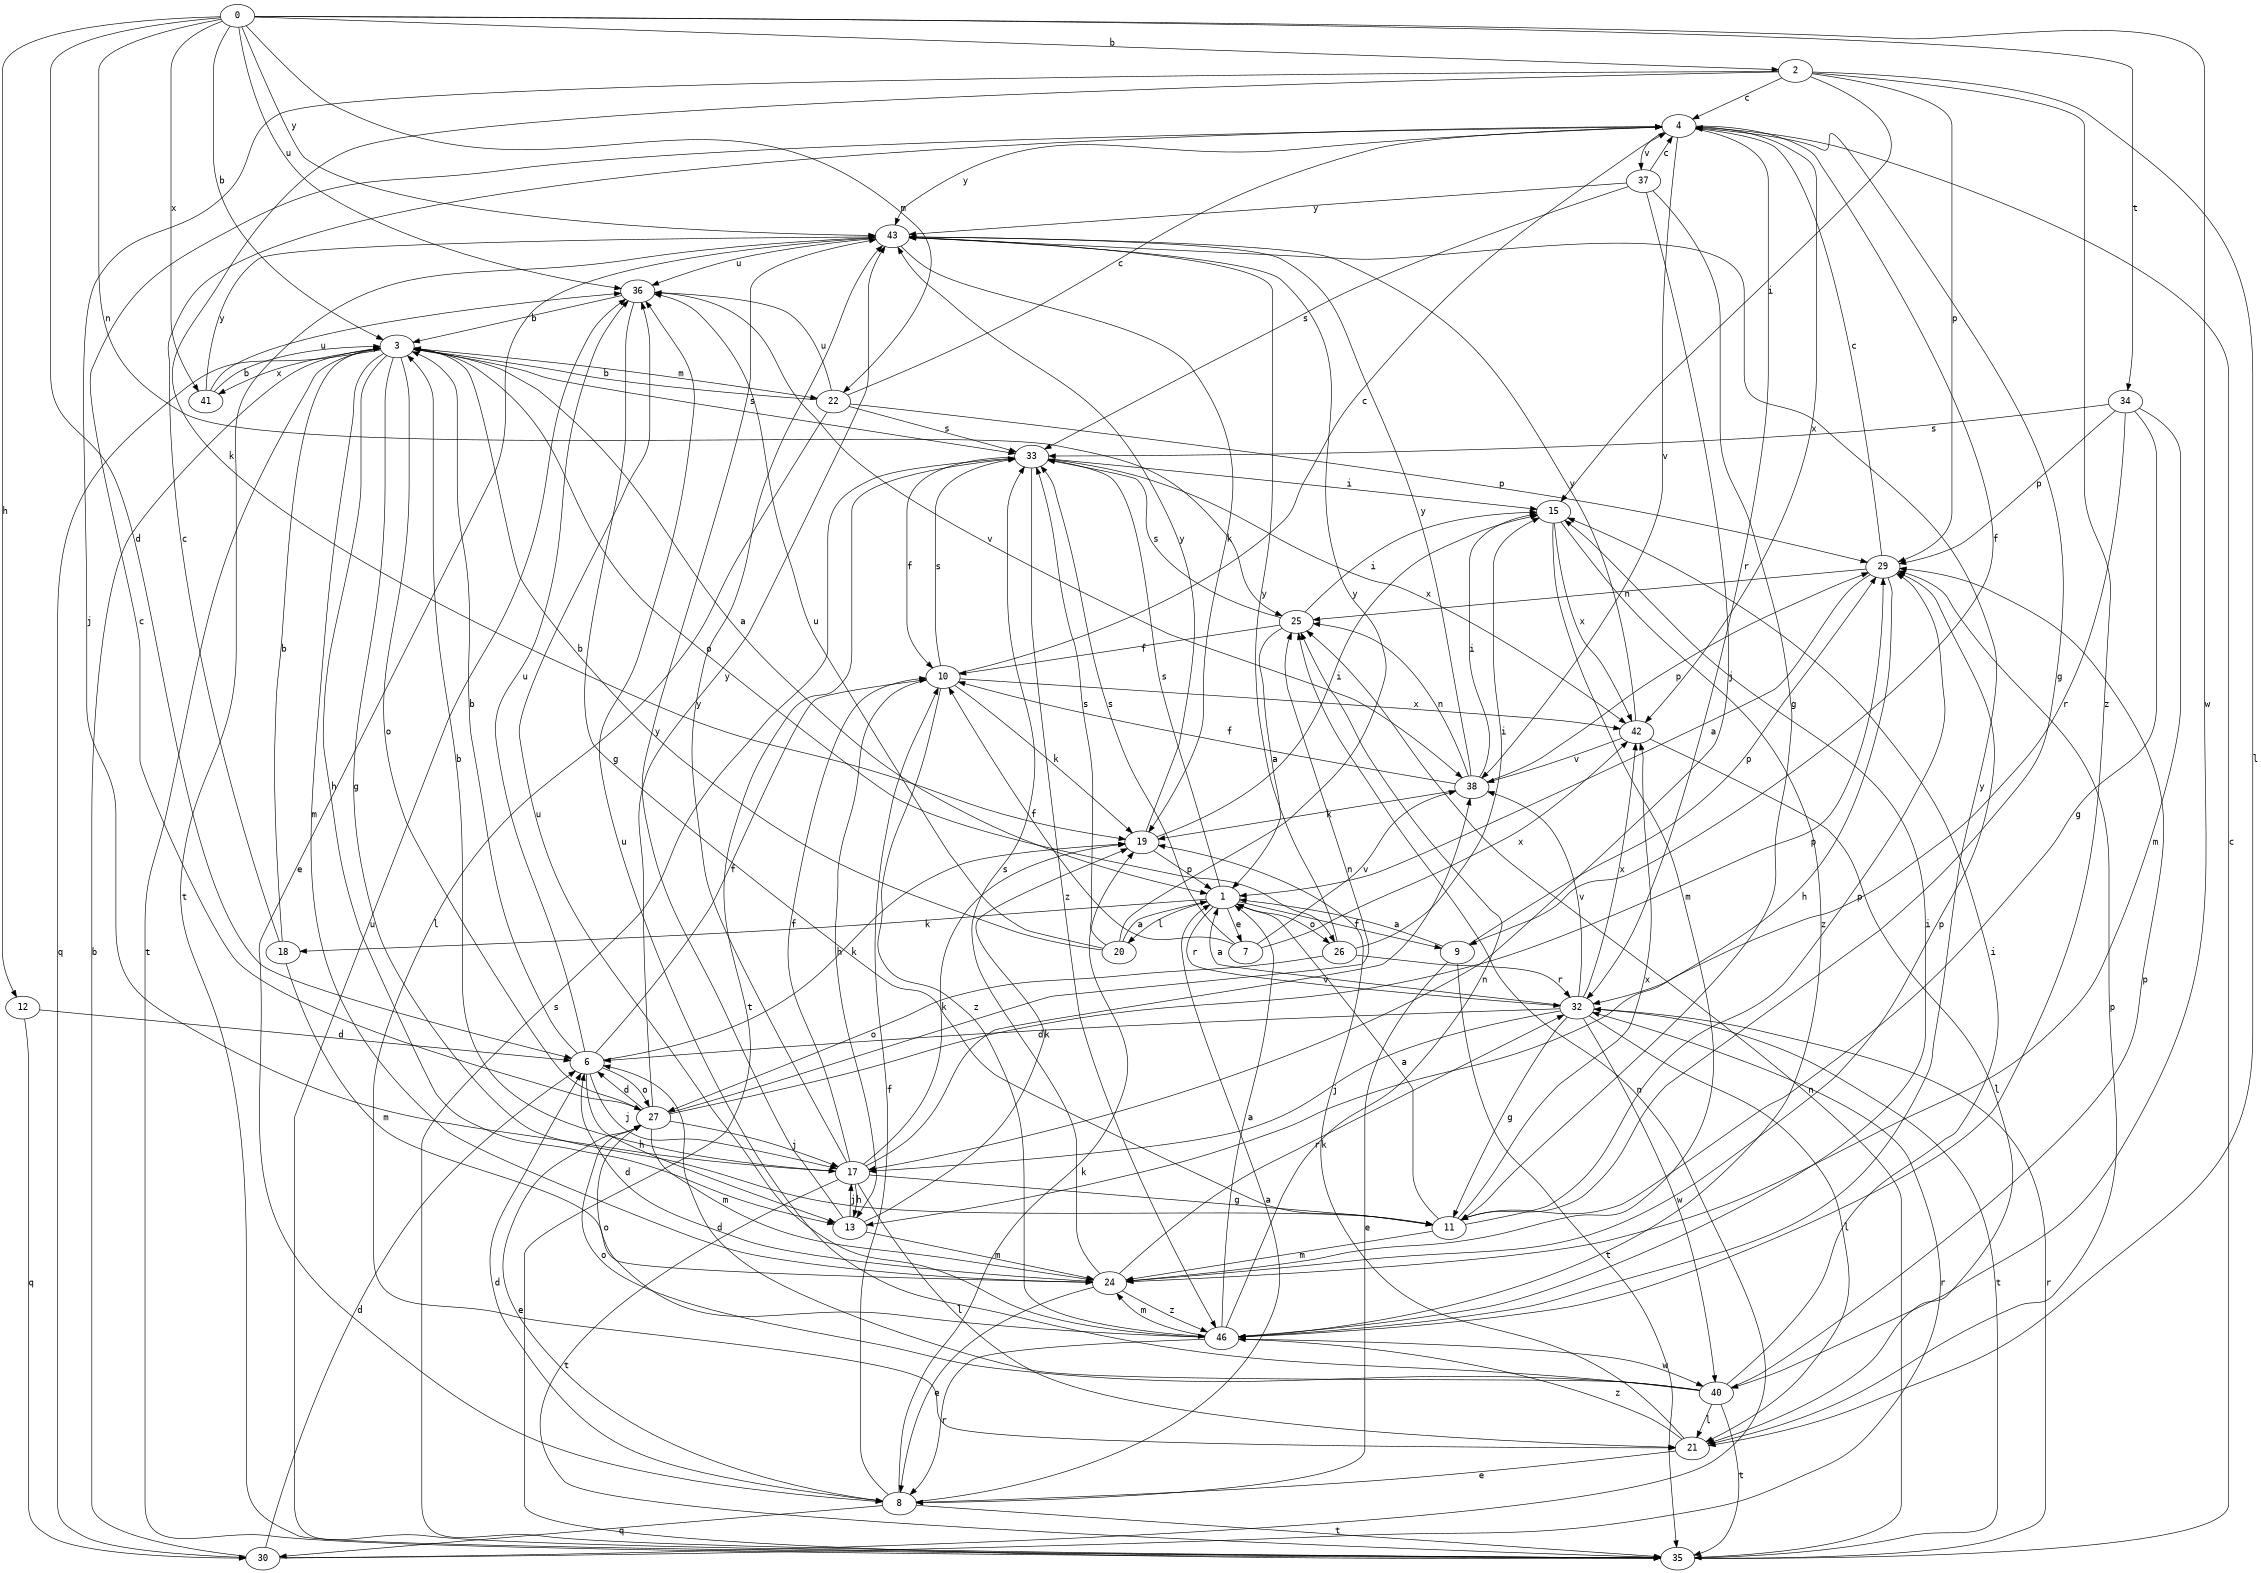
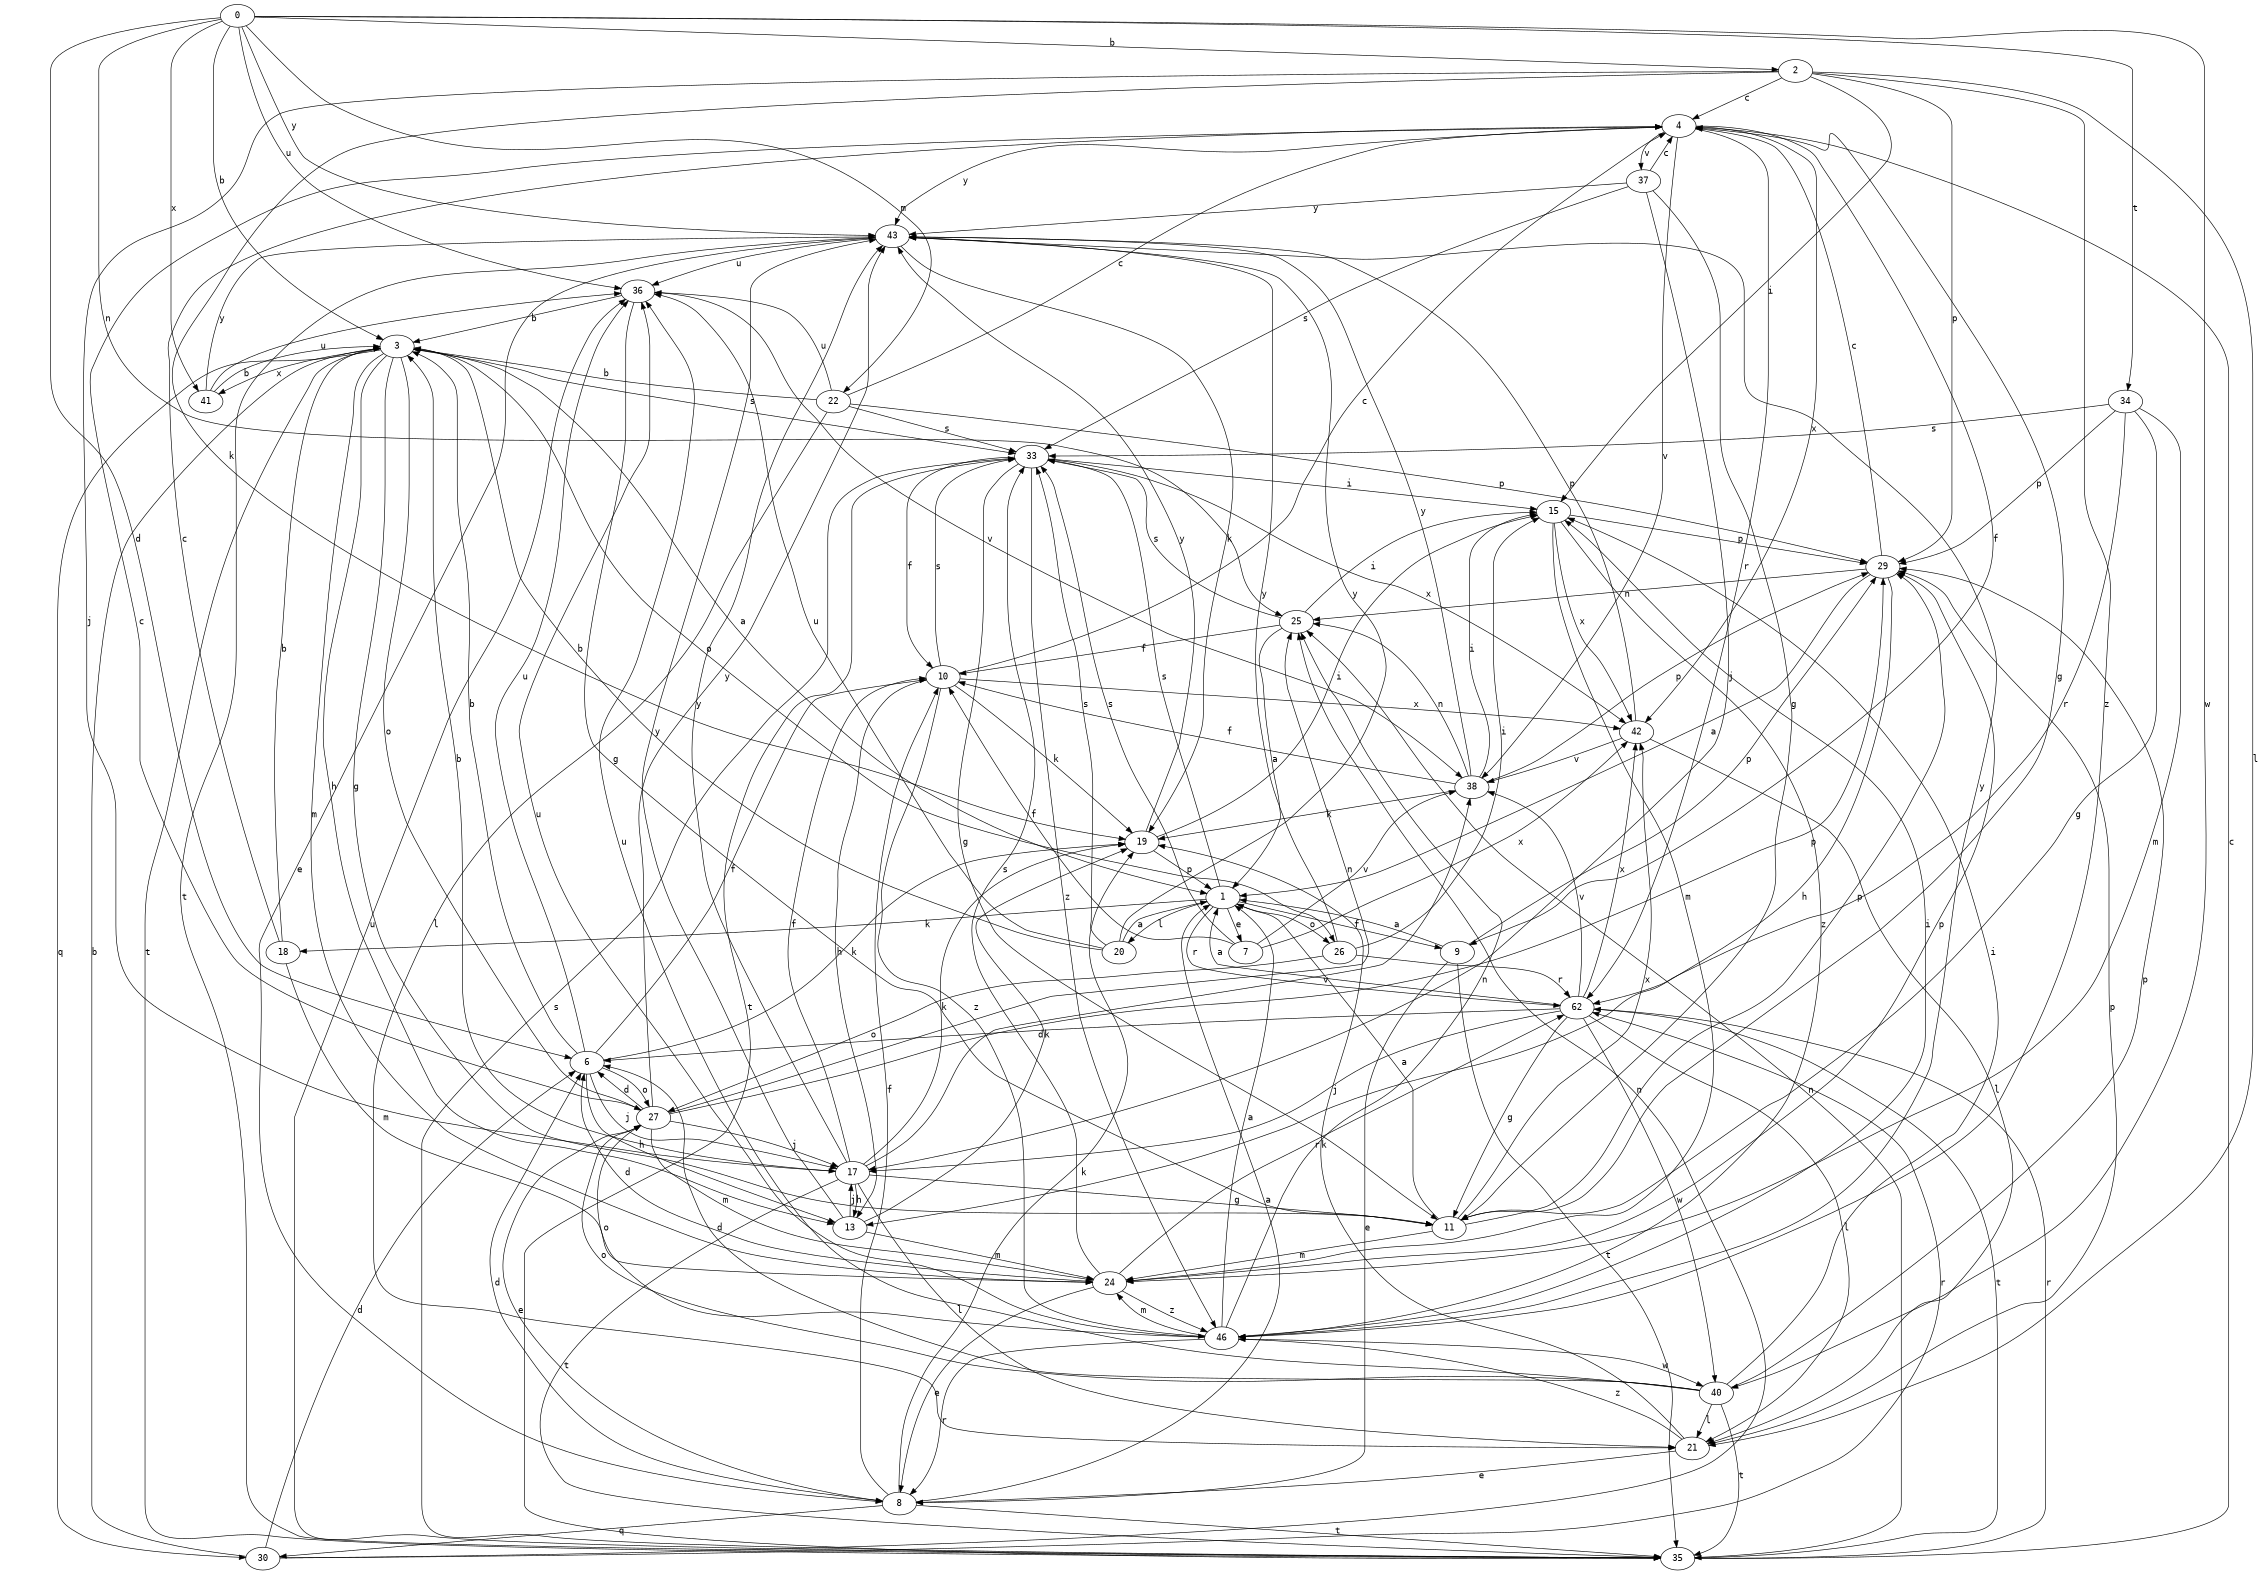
(613, 369) -> none
(1572, 484) -> (1572, 484)
none -> (1715, 539)
none -> (1007, 942)
(23, 1008) -> none
(1577, 1008) -> (1577, 1008)
